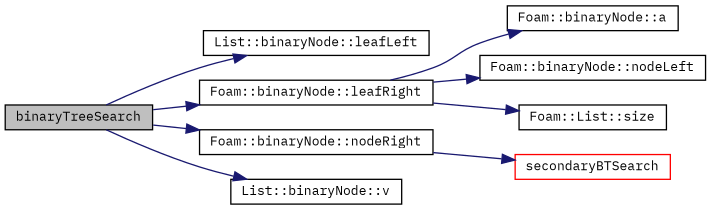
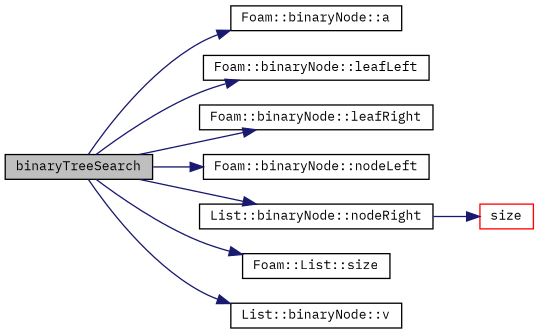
(316, 43) -> (316, 68)
(451, 59) -> (145, 85)
(450, 81) -> (172, 167)
(470, 106) -> (160, 222)
(316, 142) -> (316, 216)
(593, 167) -> (507, 216)
